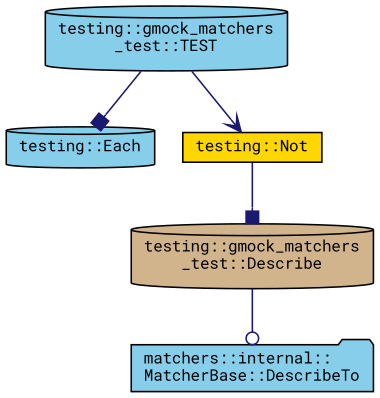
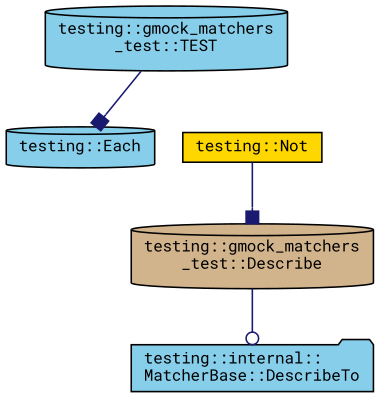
(212, 96) -> none
(252, 368) -> (252, 368)
